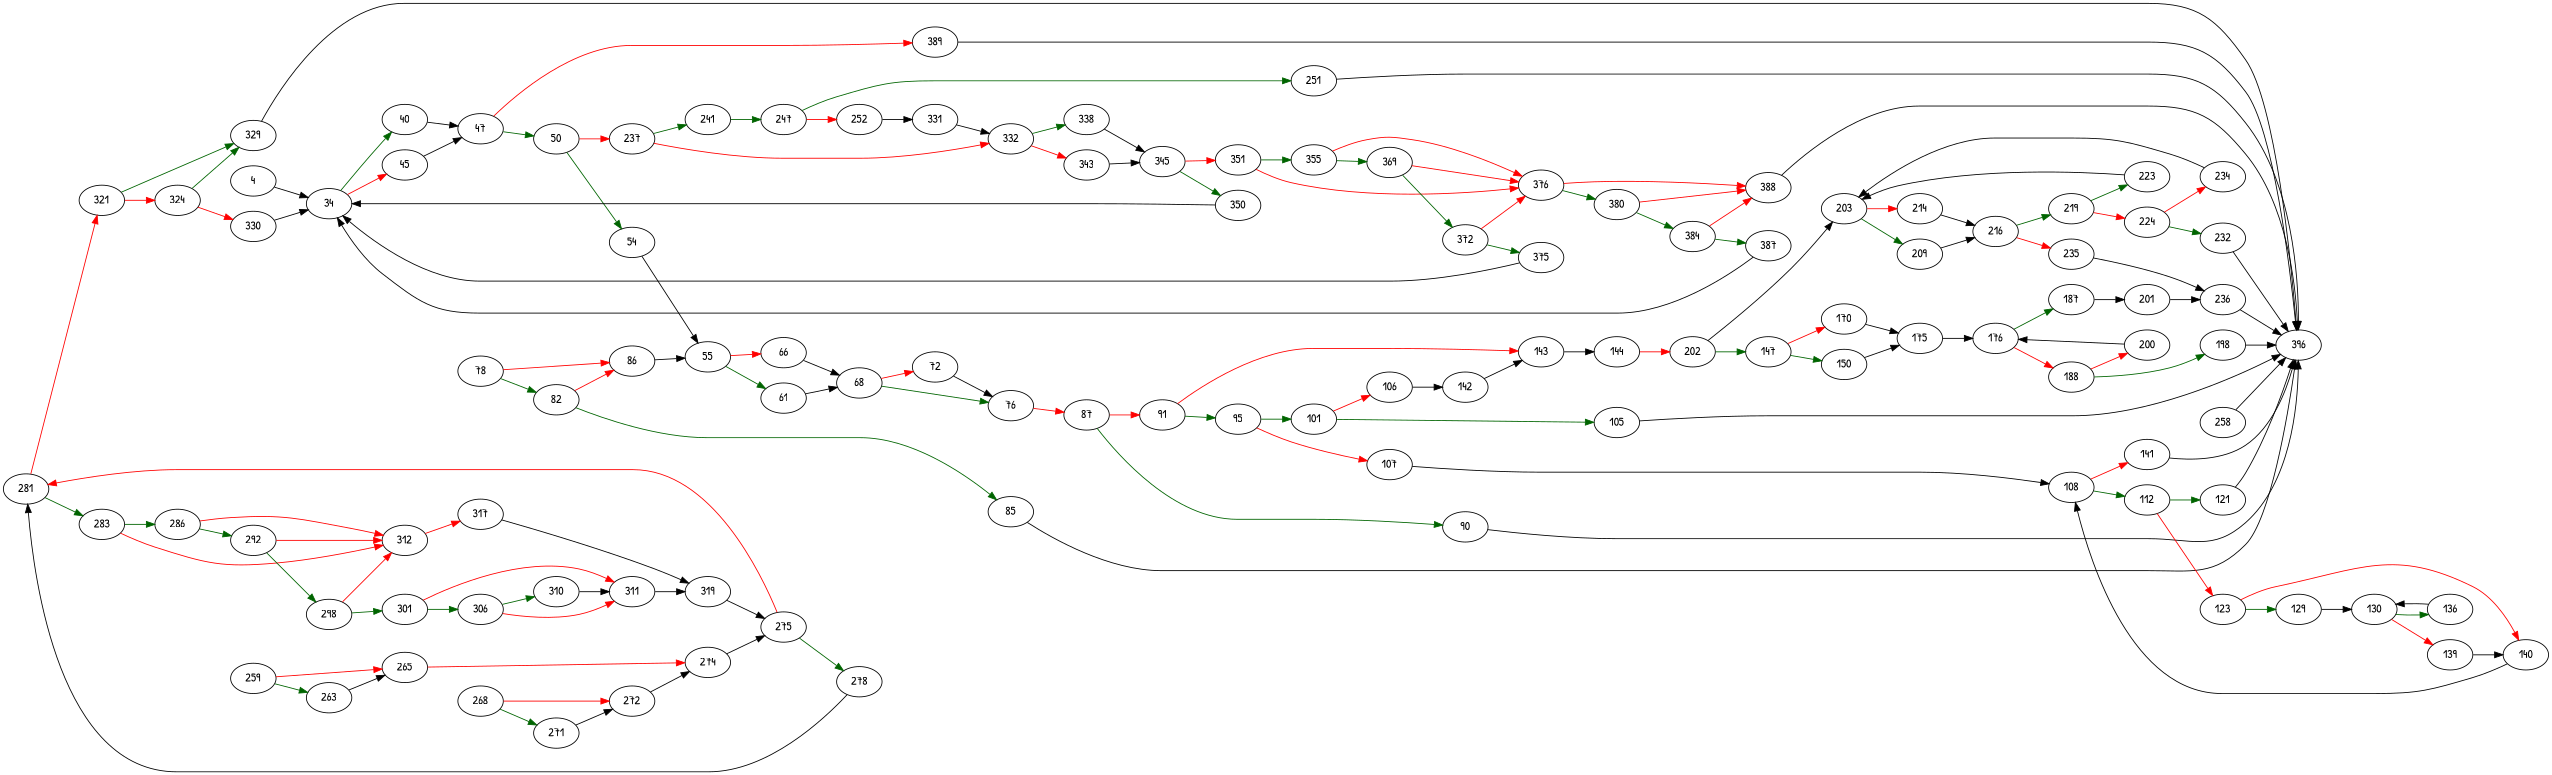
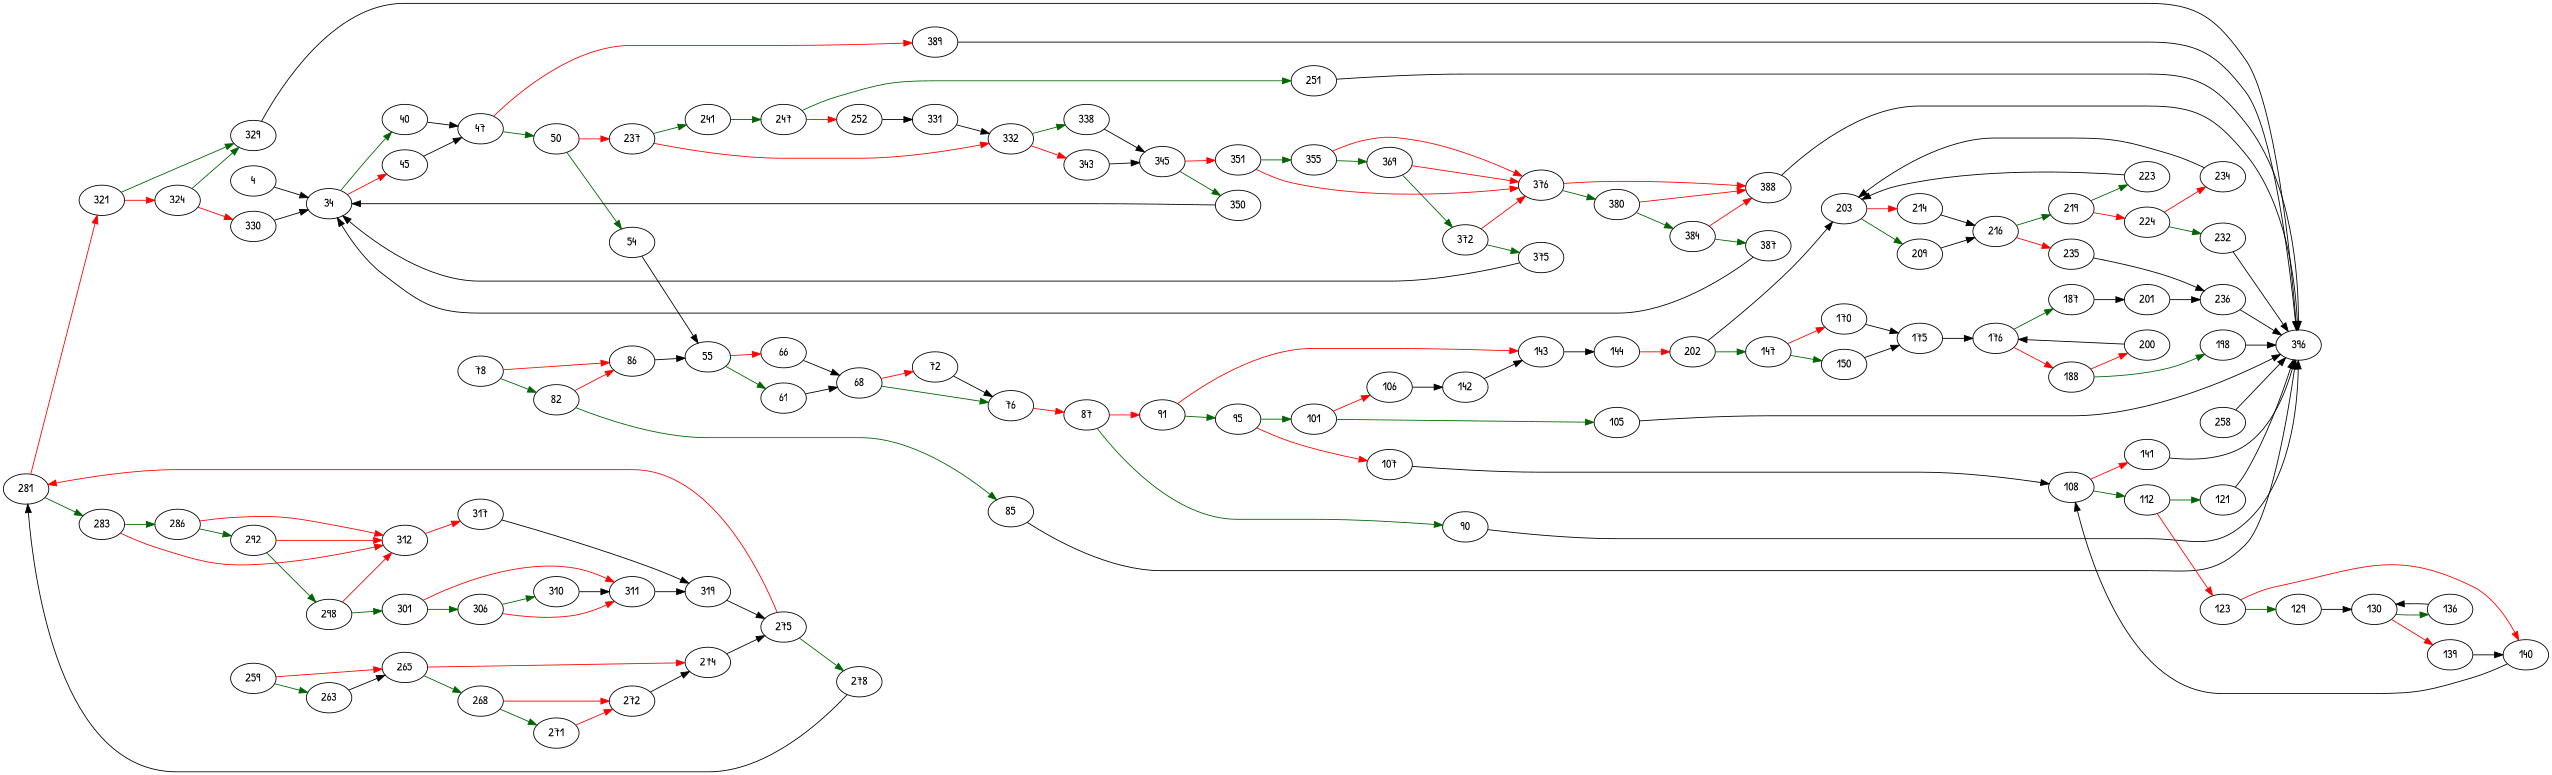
none -> (439, 682)
(590, 719) -> (590, 719)
